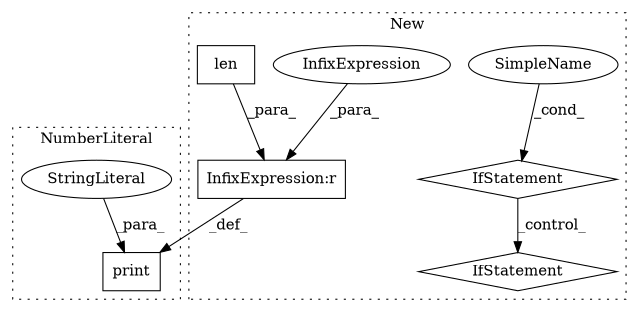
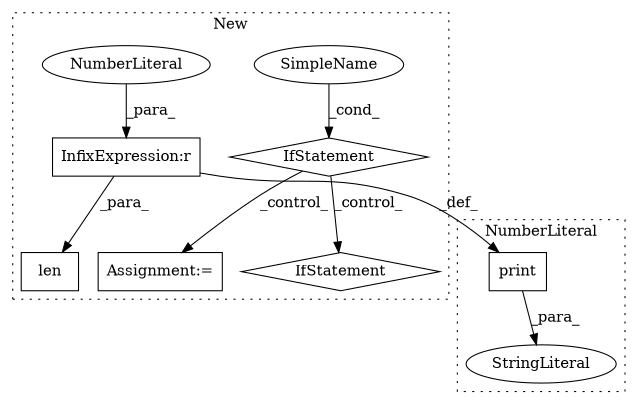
(362, 65) -> (126, 65)
(247, 117) -> (91, 210)
(112, 220) -> (528, 312)
none -> (160, 272)
